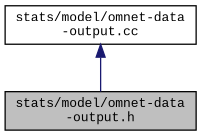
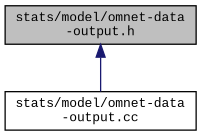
(101, 75) -> (101, 75)
